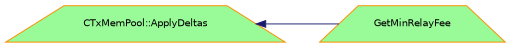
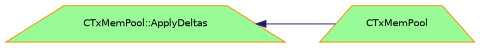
(412, 24) -> (397, 24)
